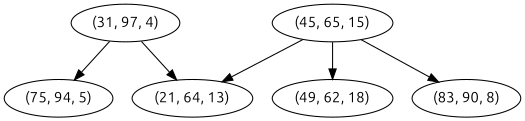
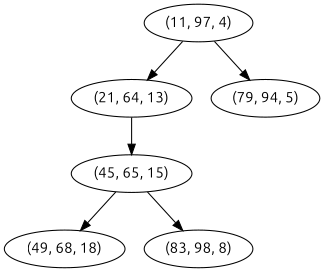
(126, 23) -> (199, 23)
(267, 58) -> (132, 131)
(59, 98) -> (265, 98)
(333, 98) -> (65, 249)
(466, 98) -> (199, 249)
